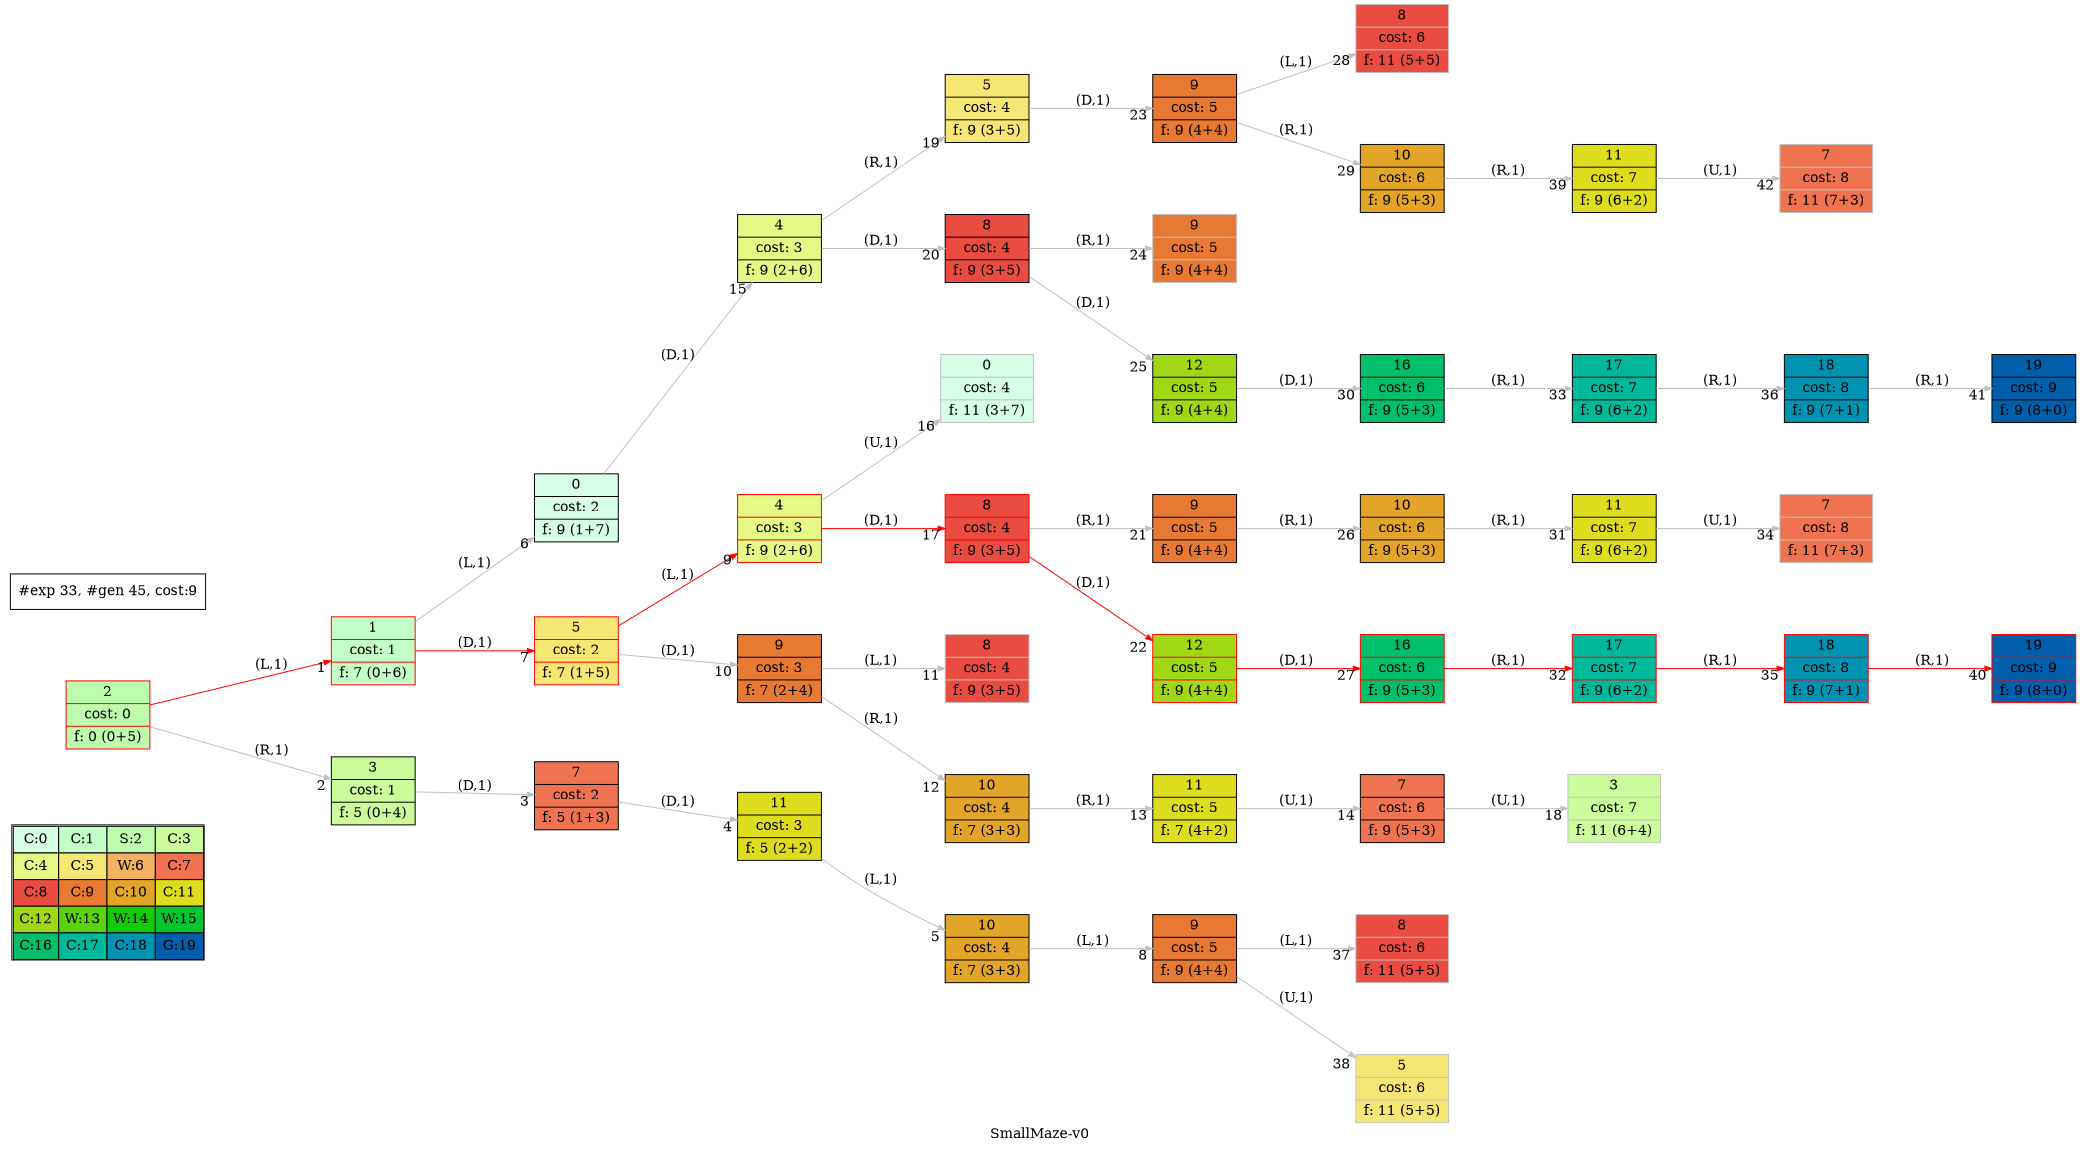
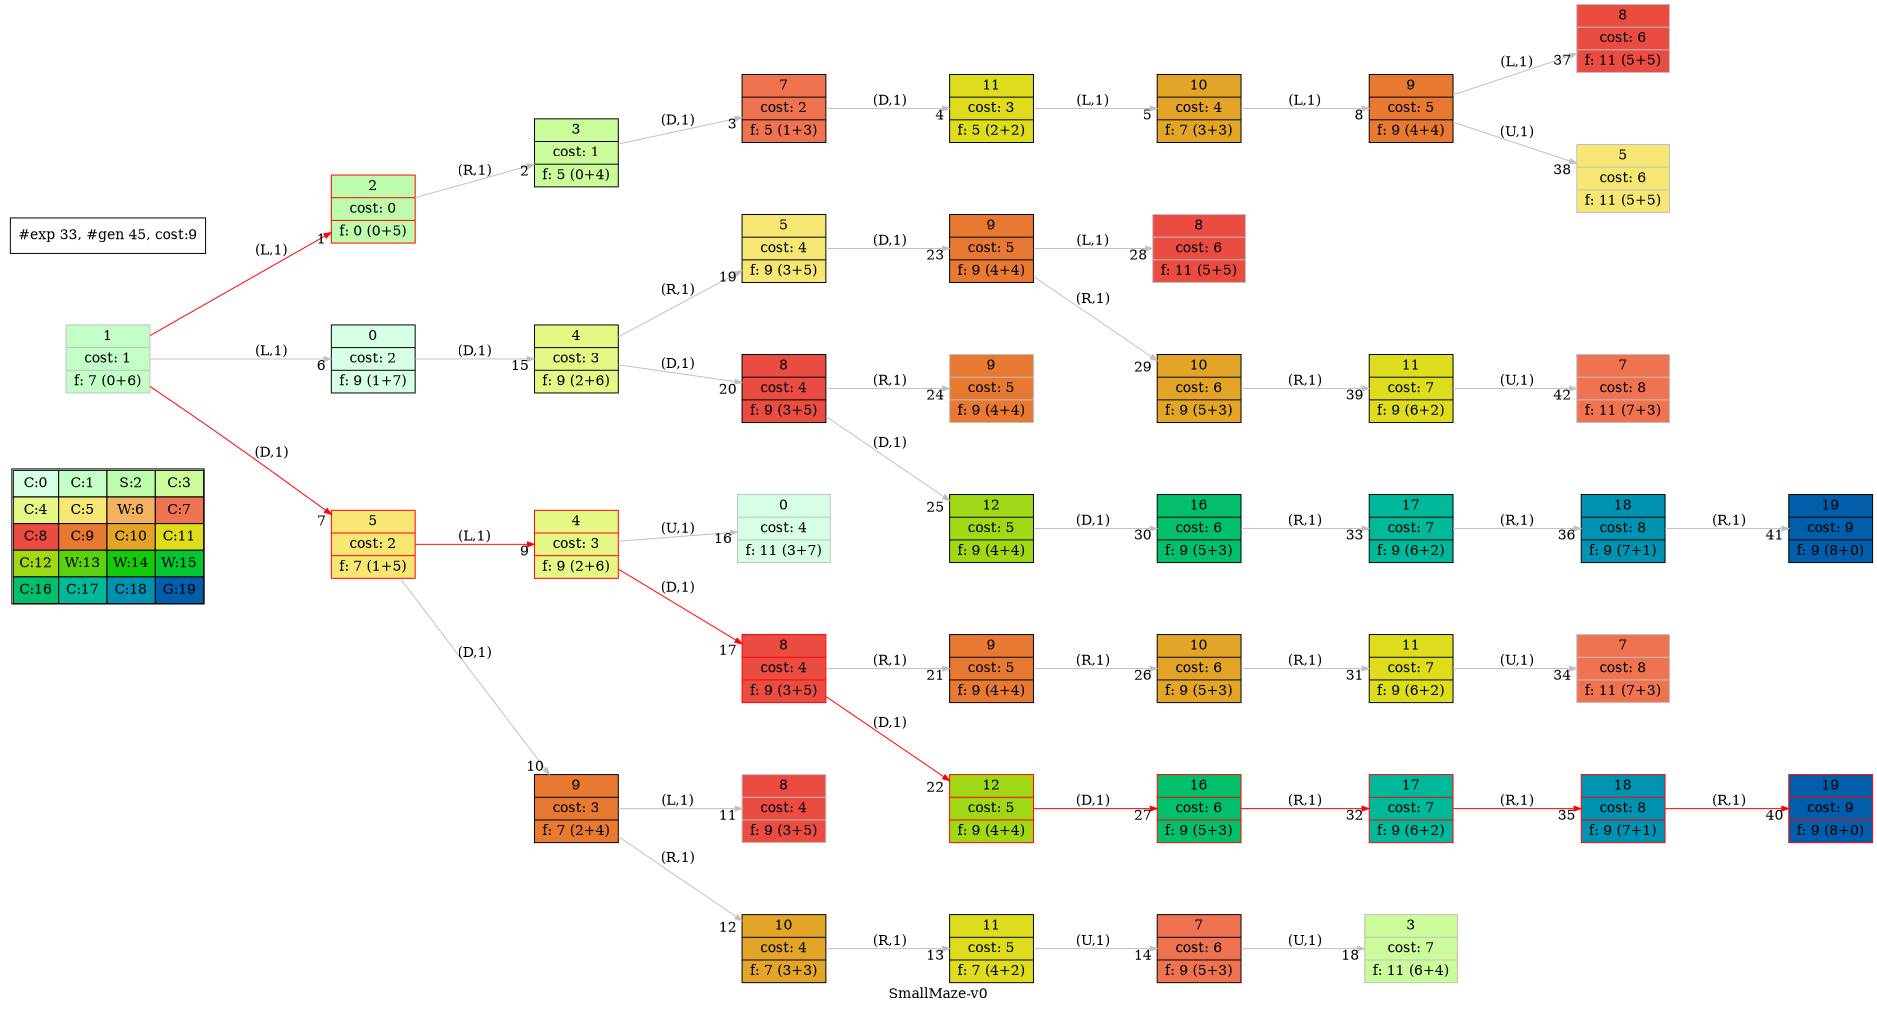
(373, 651) -> (108, 359)
(237, 684) -> (237, 286)
